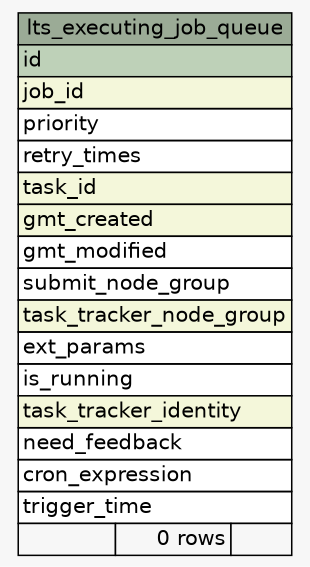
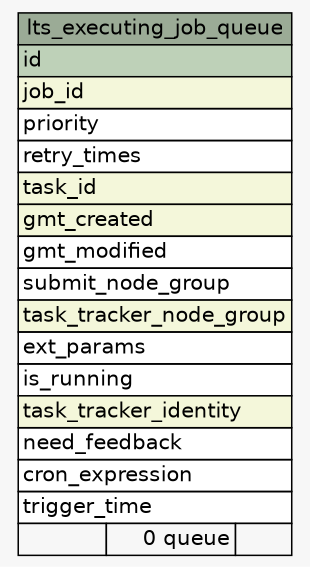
(191, 539) -> (187, 539)
